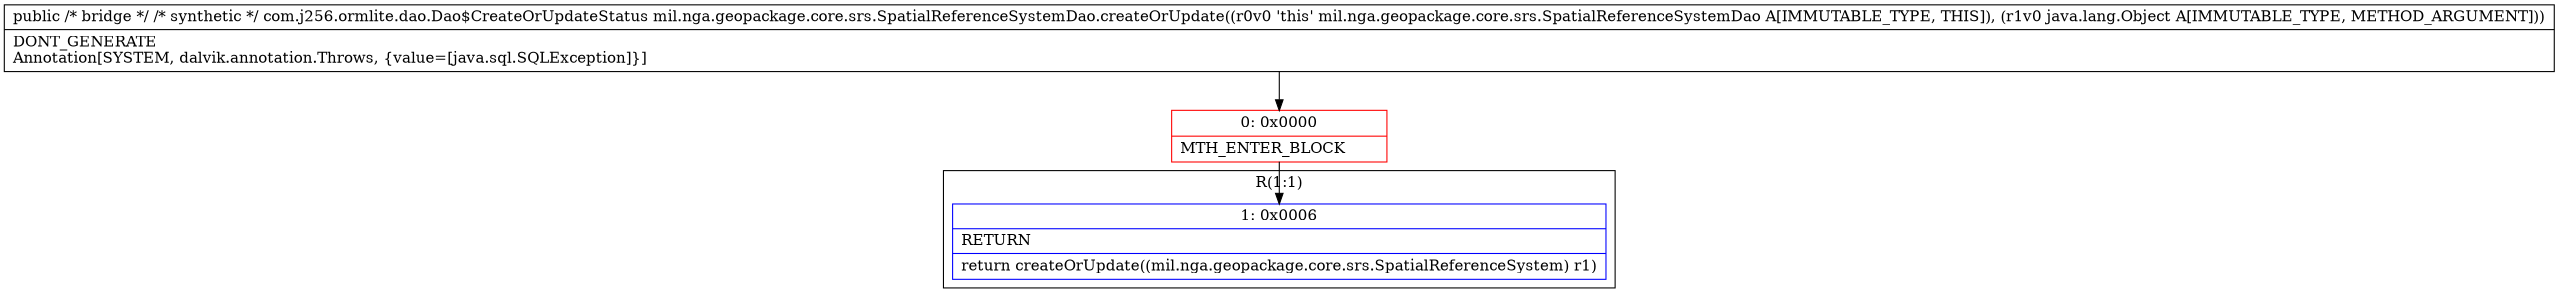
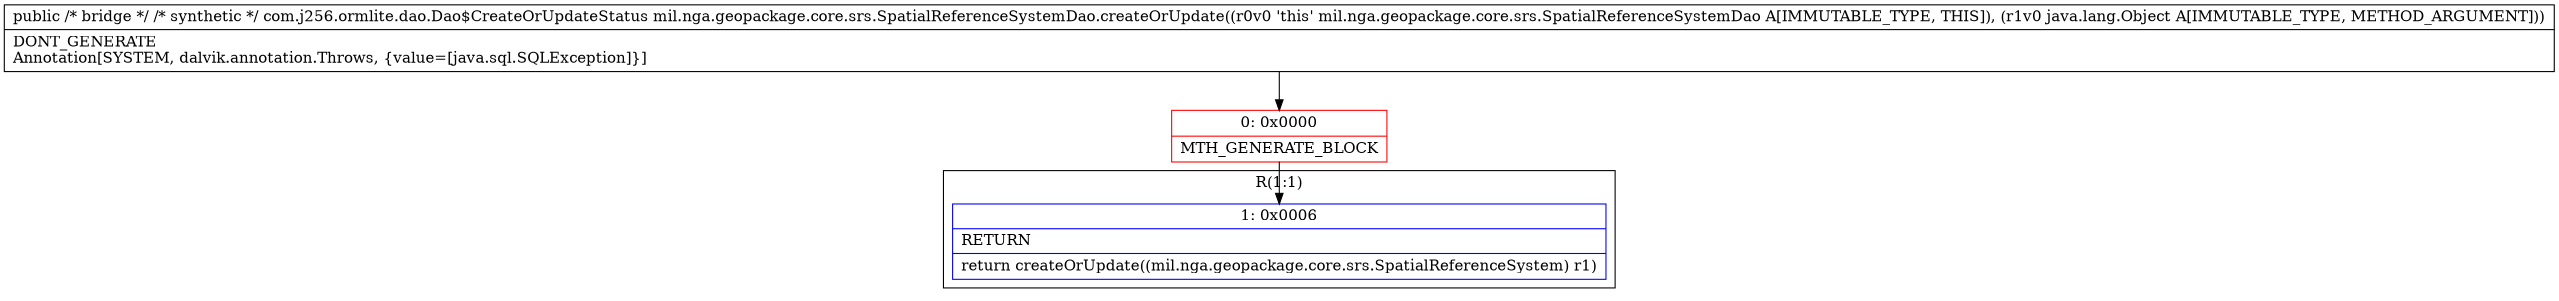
(1263, 149) -> (1279, 149)
